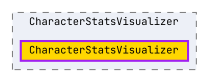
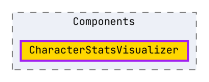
(104, 22) -> (104, 22)
